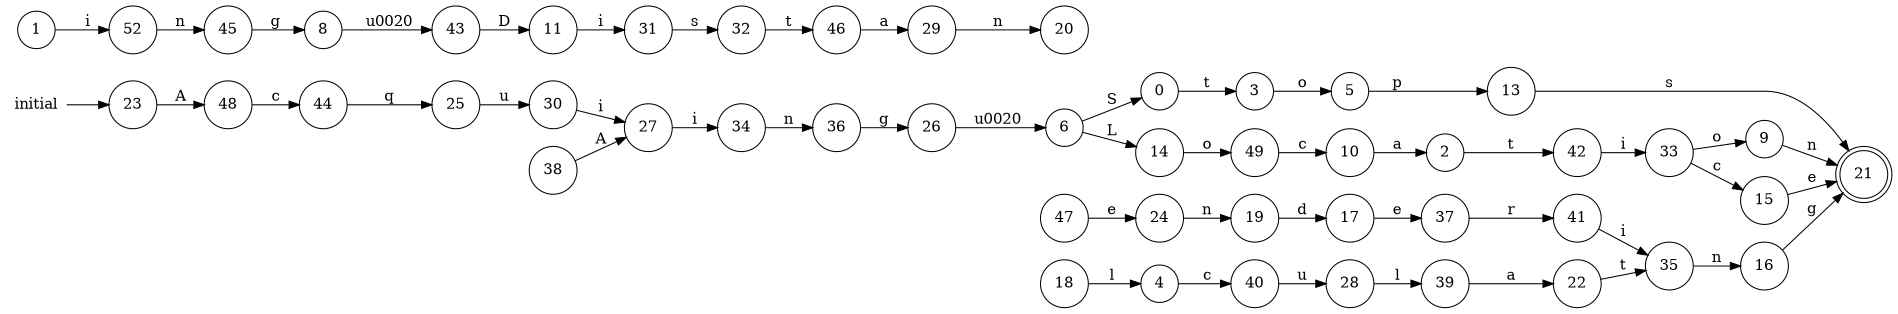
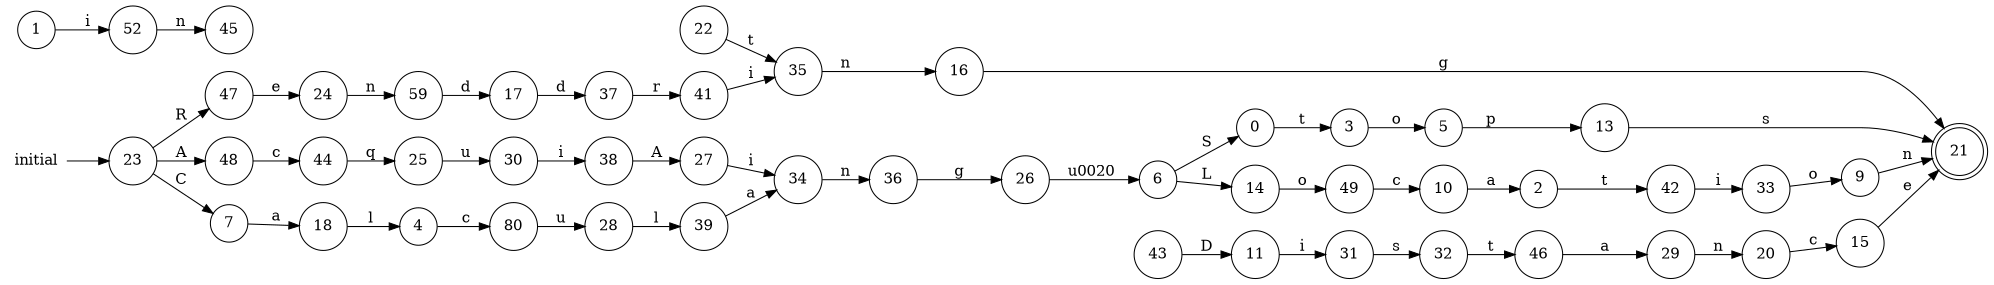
(323, 30) -> none
(596, 115) -> (556, 161)
none -> (177, 131)
(1712, 174) -> (1808, 250)
(1398, 210) -> (561, 88)
(1255, 218) -> (418, 95)
none -> (229, 223)
(1255, 284) -> (514, 227)
(1506, 284) -> (746, 206)
